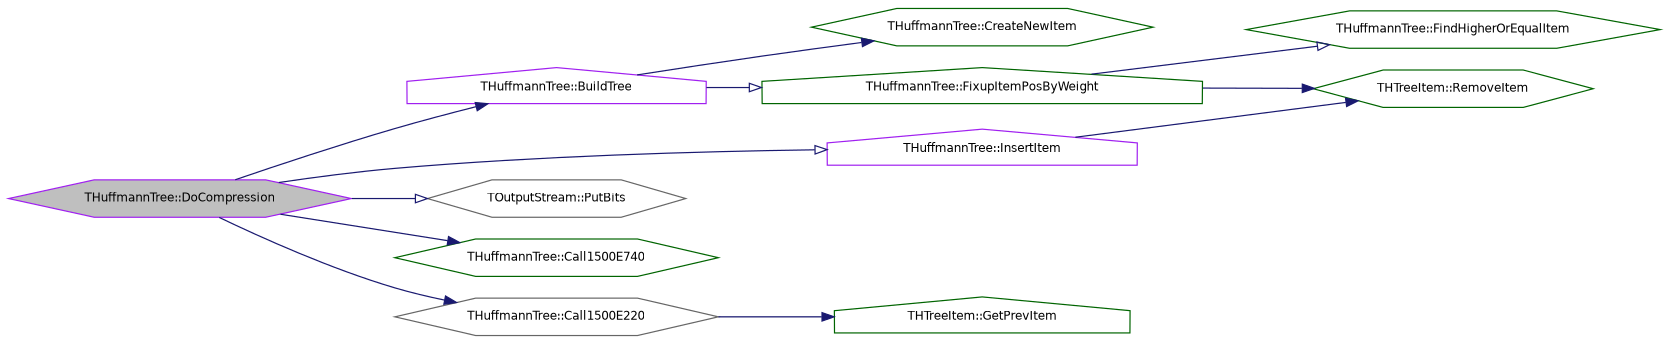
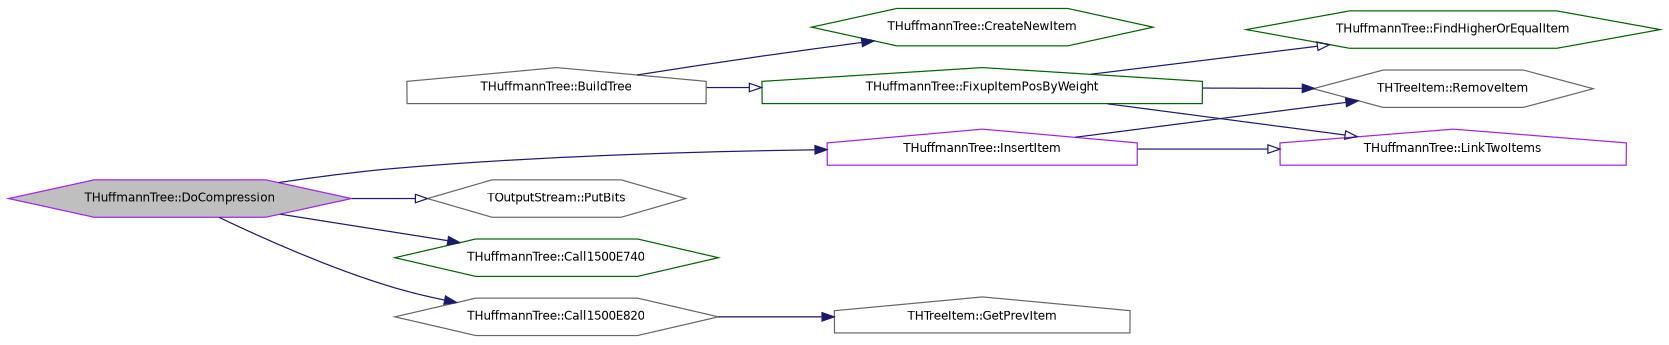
(557, 88) -> (557, 88)
(1453, 89) -> (1453, 89)
(355, 141) -> none
none -> (1453, 149)
(546, 158) -> (546, 158)
(557, 317) -> (557, 317)
(982, 317) -> (982, 317)
